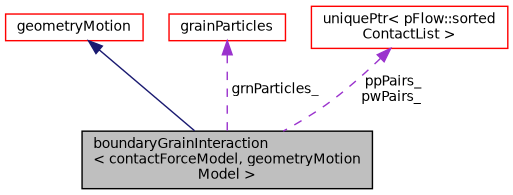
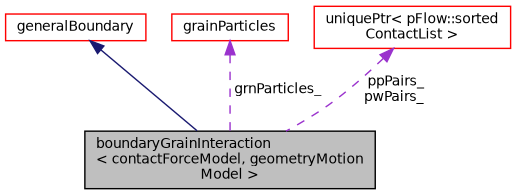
(74, 27) -> (76, 27)
